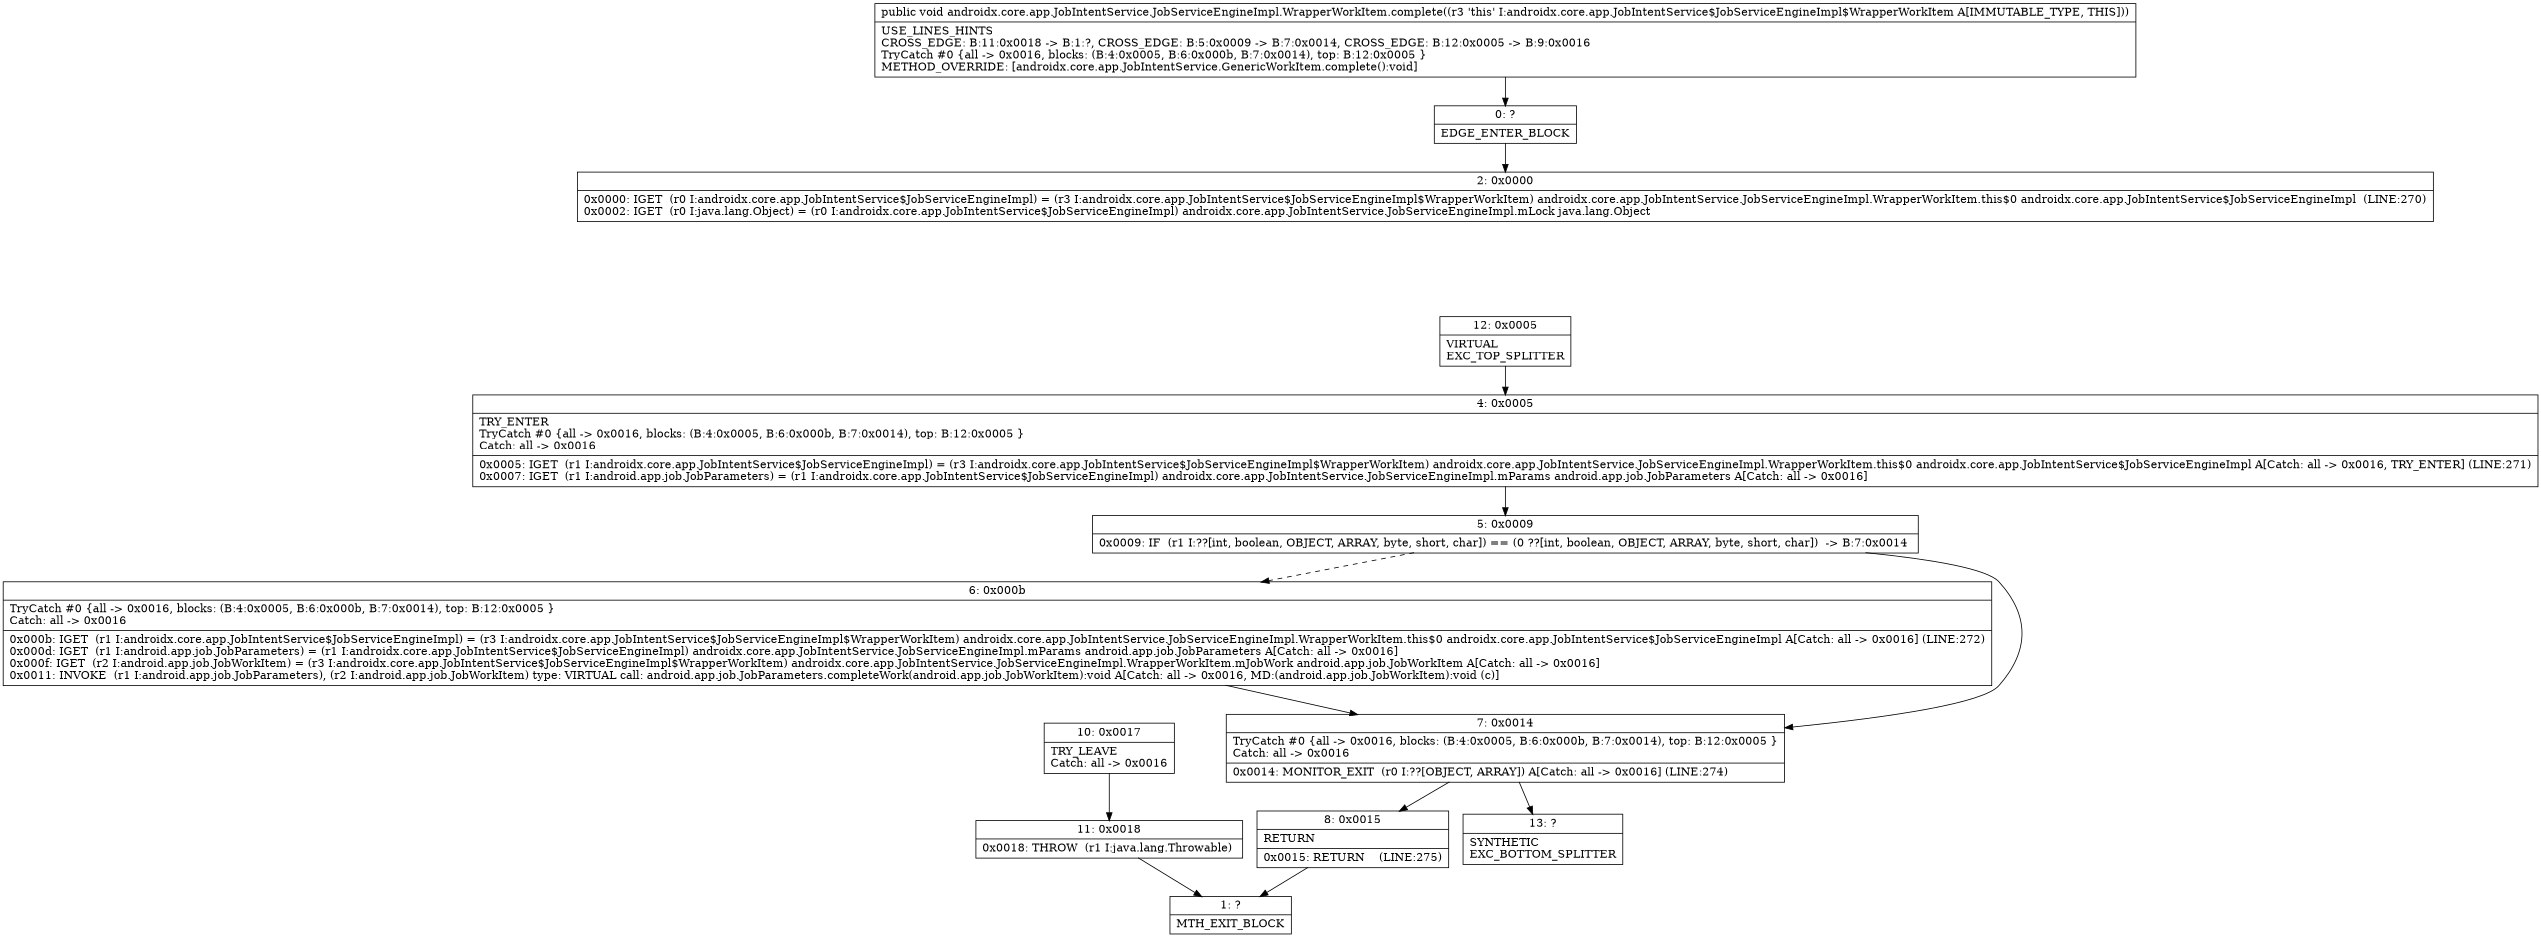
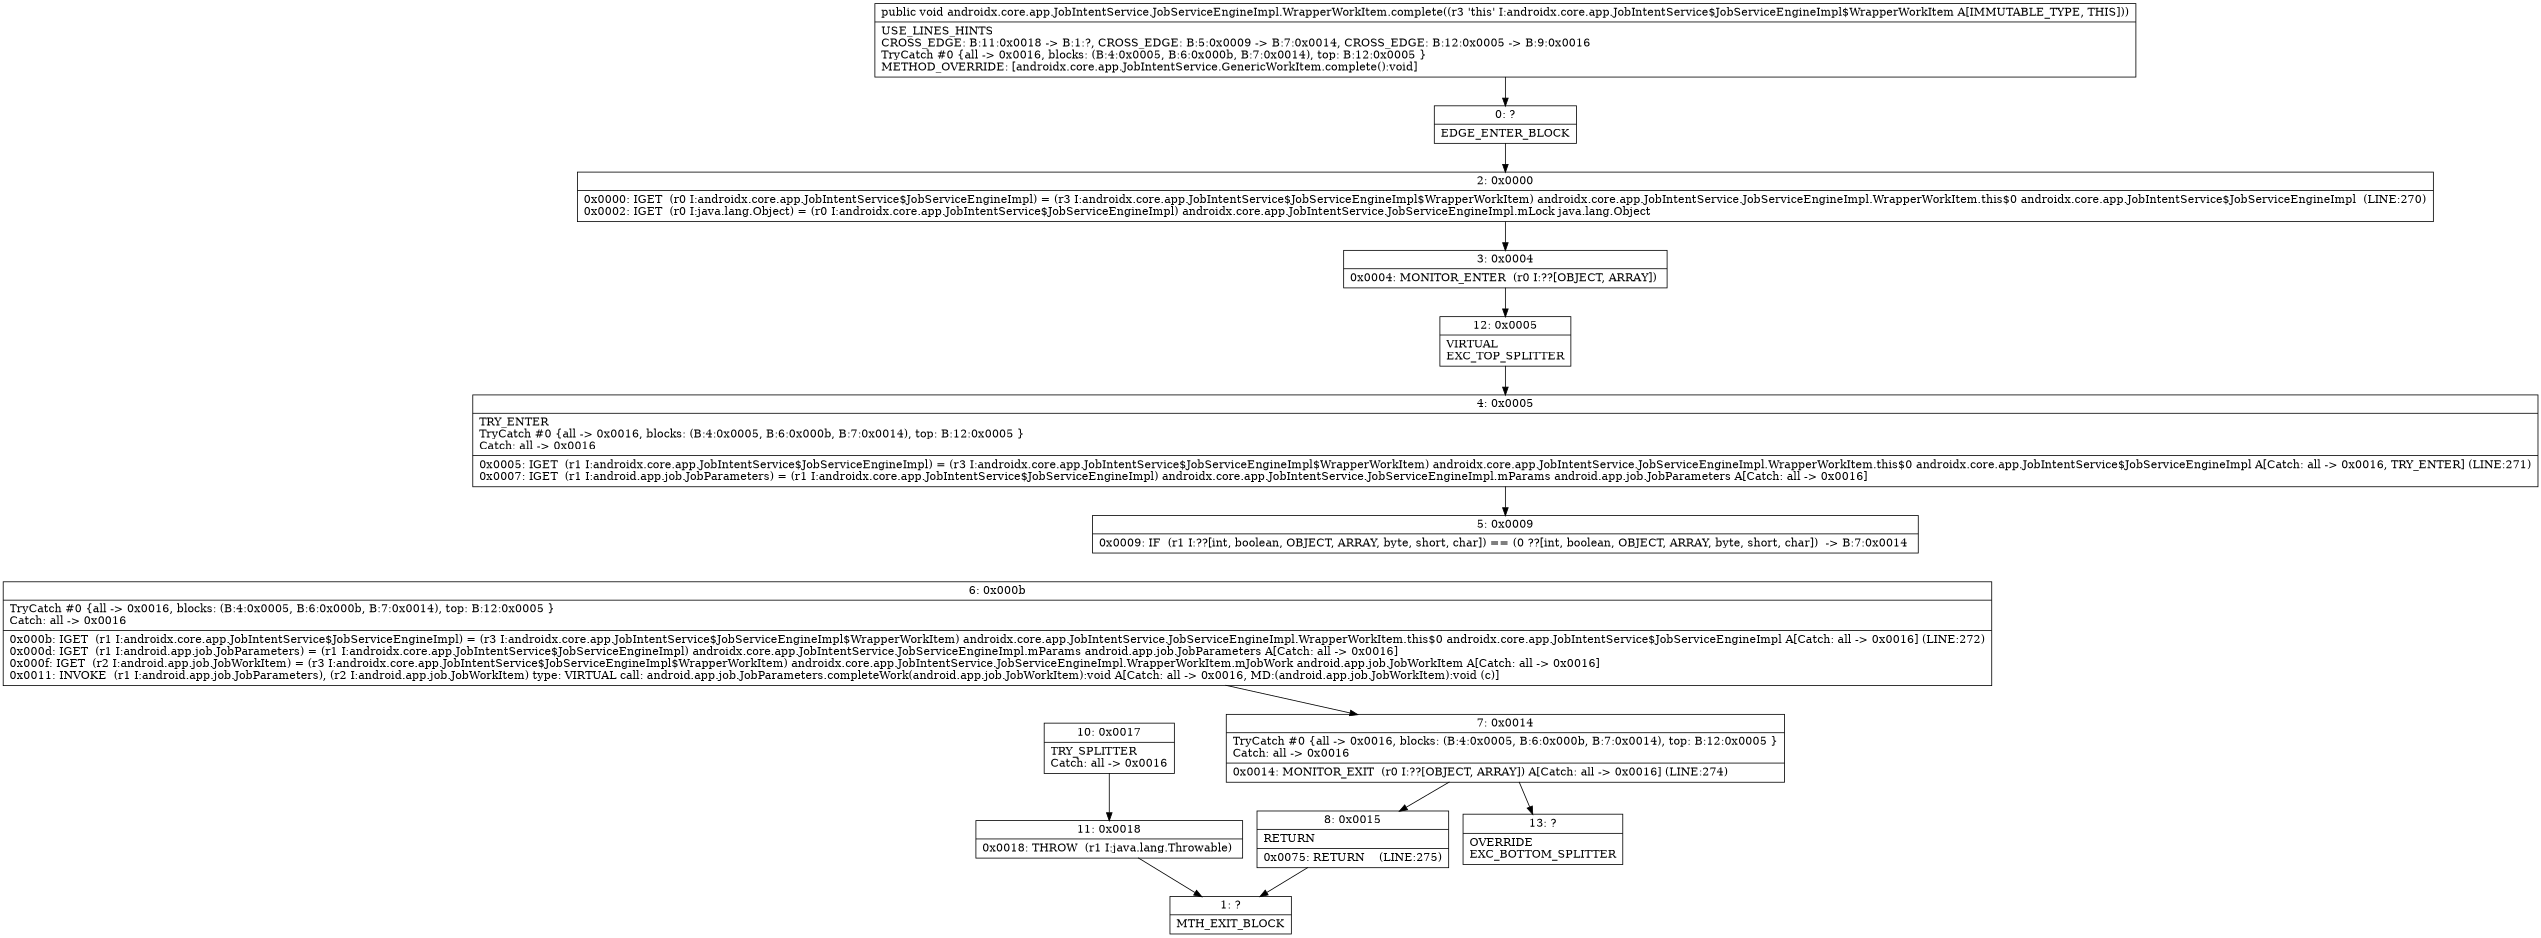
none -> (1505, 269)
(1342, 567) -> none
(2011, 669) -> none
(1085, 751) -> (1094, 751)
(1505, 843) -> (1501, 843)
(1353, 858) -> (1353, 858)
